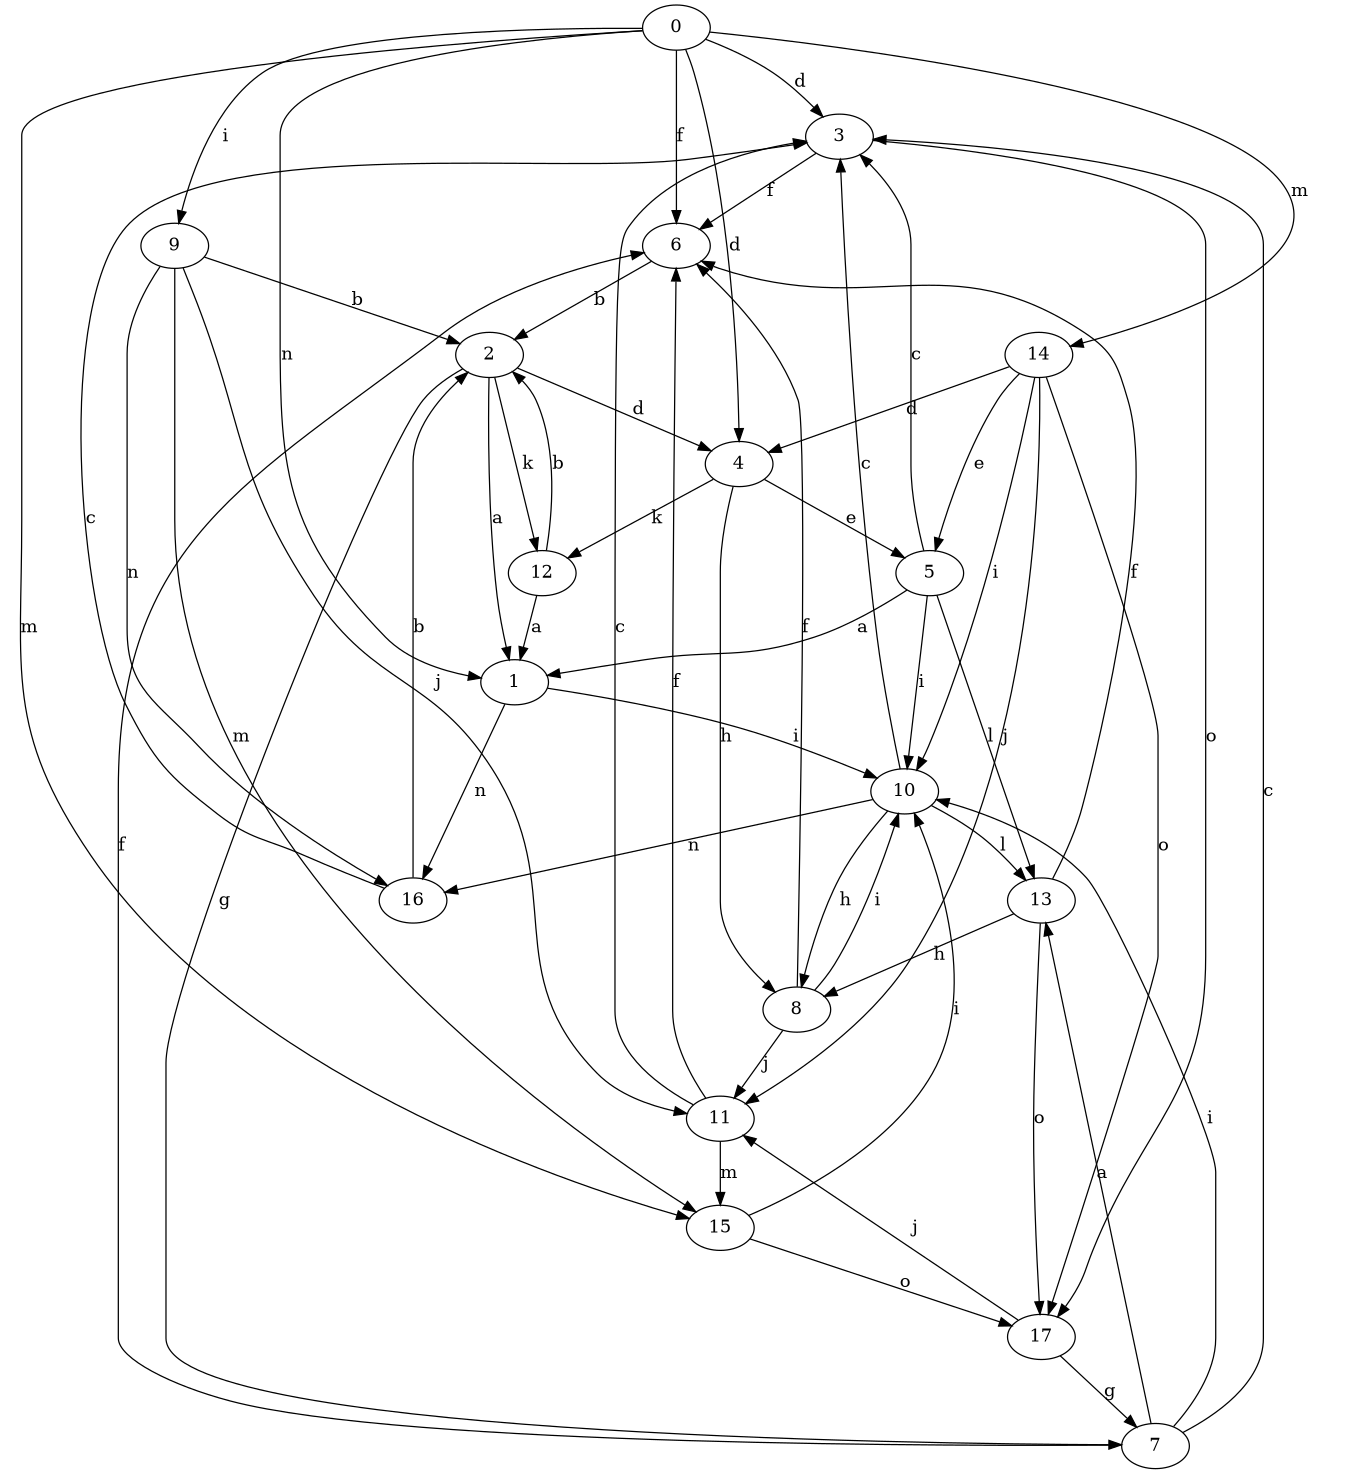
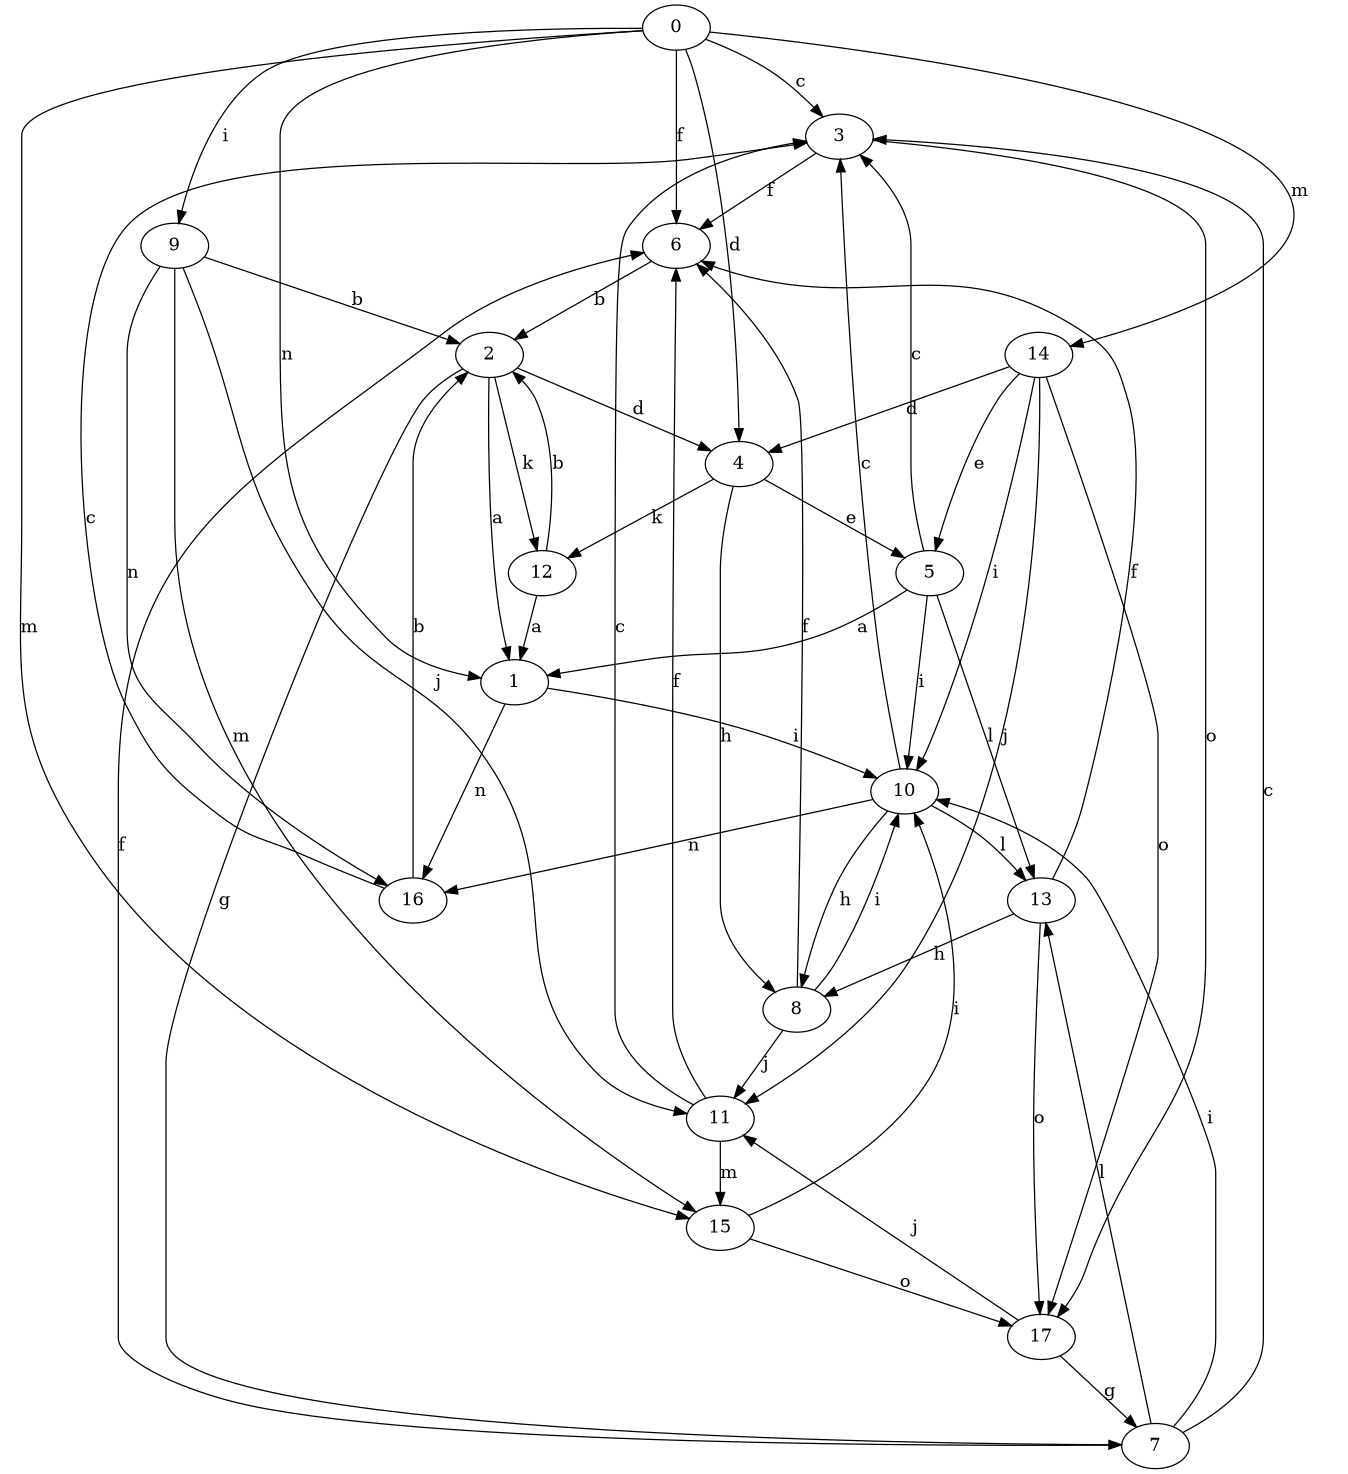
(801, 82) -> (801, 82)
(1102, 1173) -> (1102, 1173)
